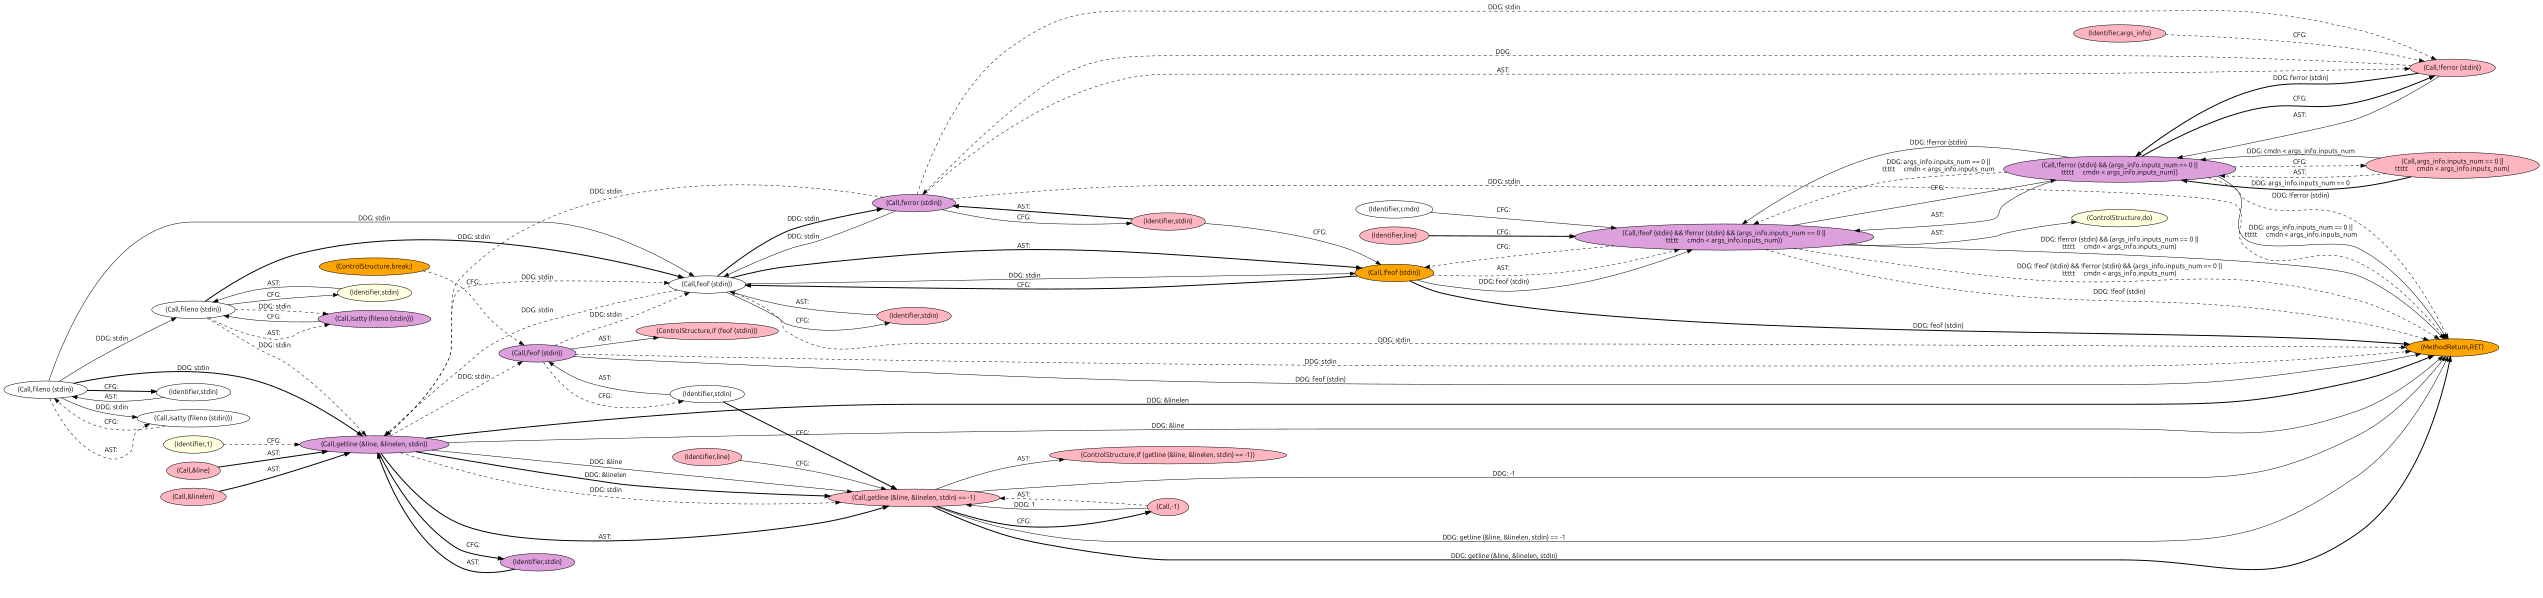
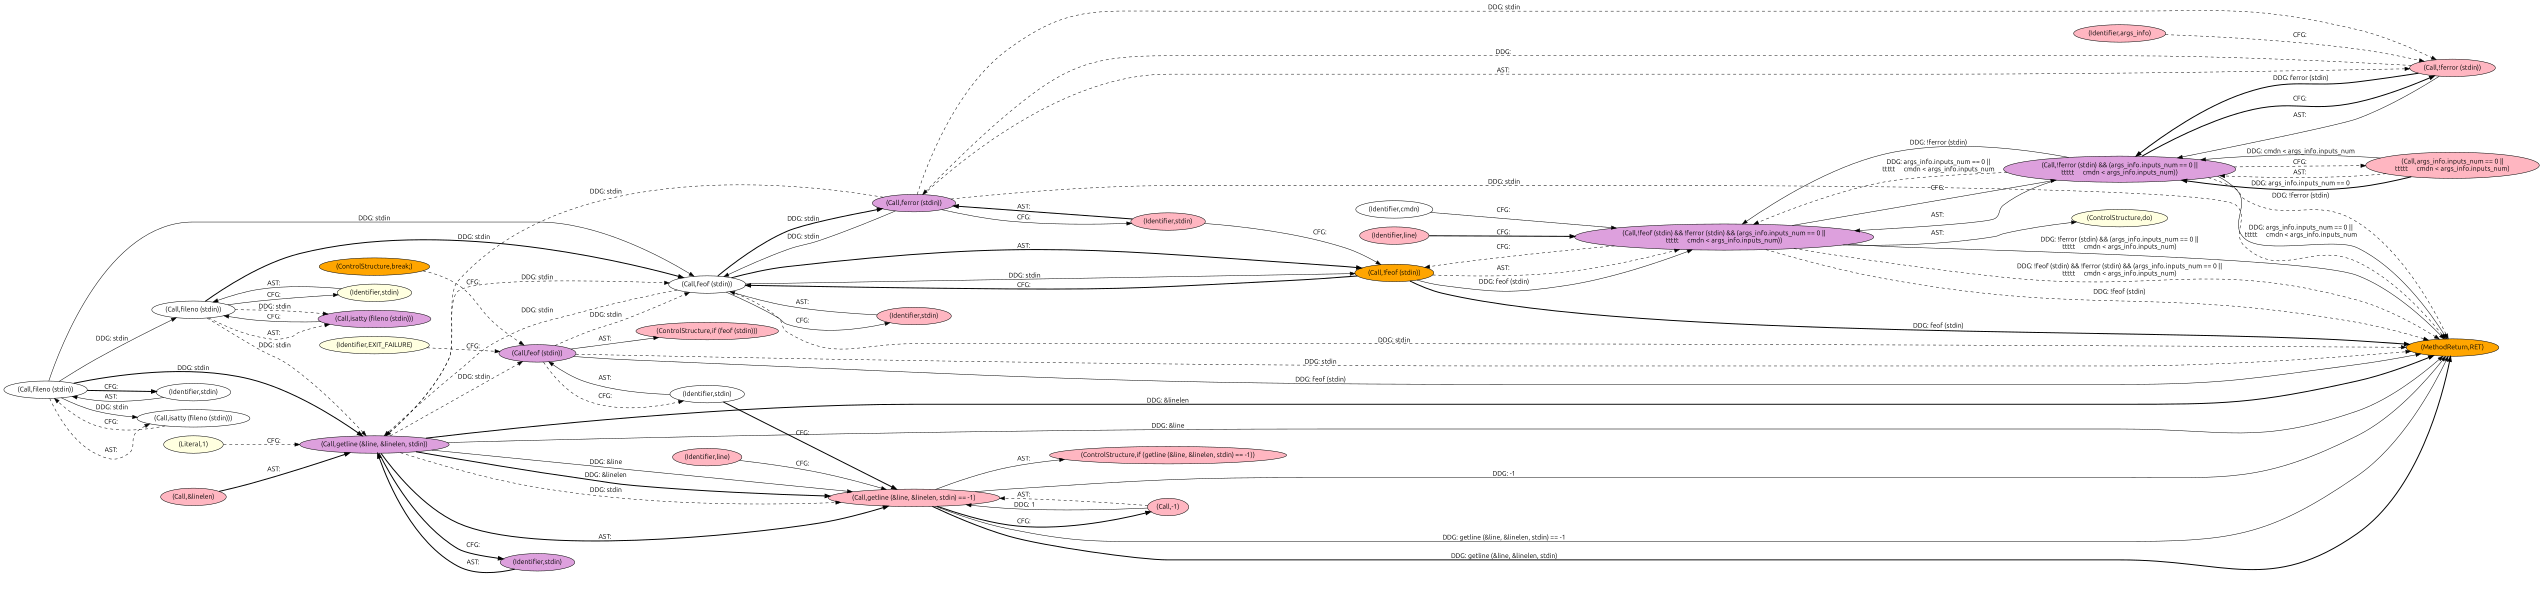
none -> (374, 345)
(193, 445) -> (193, 445)
(193, 471) -> none
